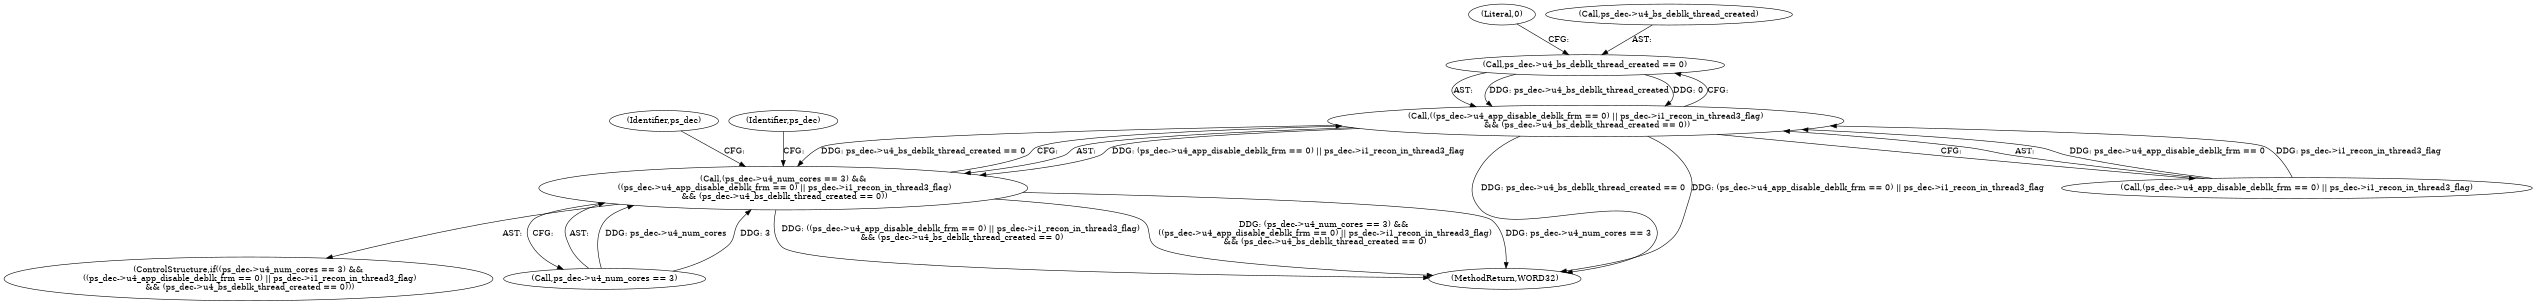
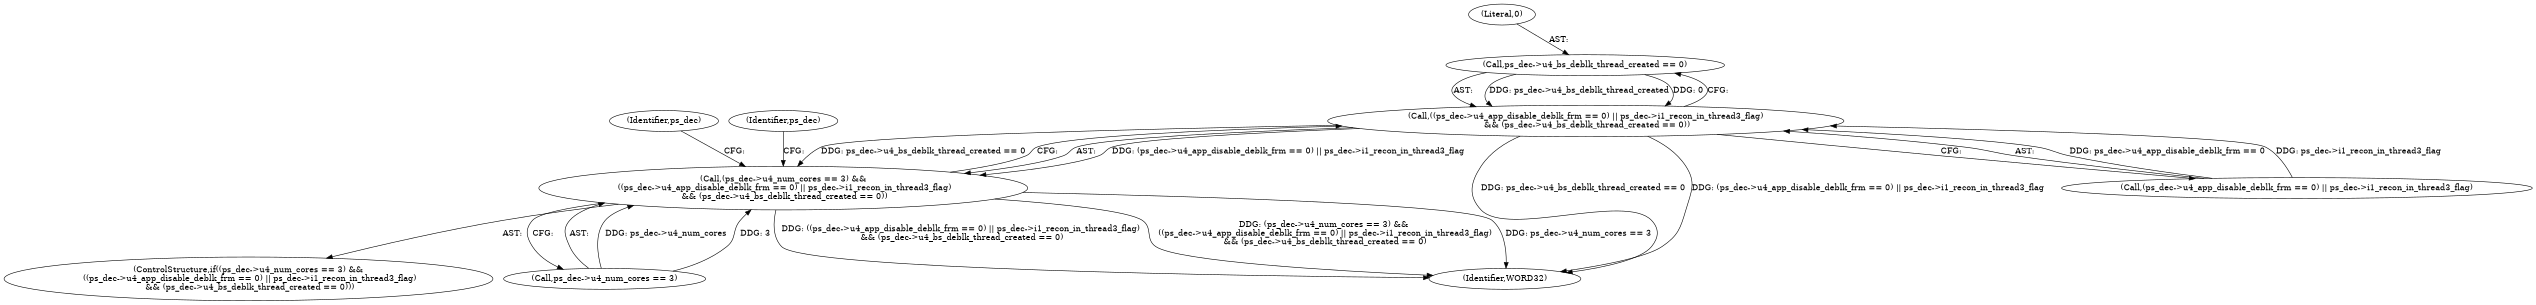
(1669, 15) -> none
(1560, 40) -> (1560, 40)
(1505, 279) -> (1505, 279)
